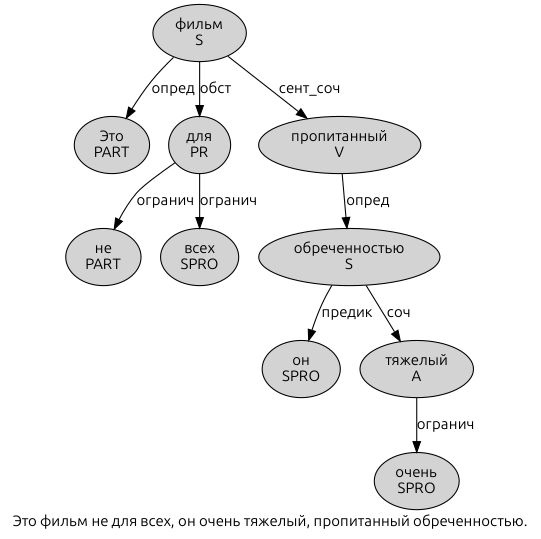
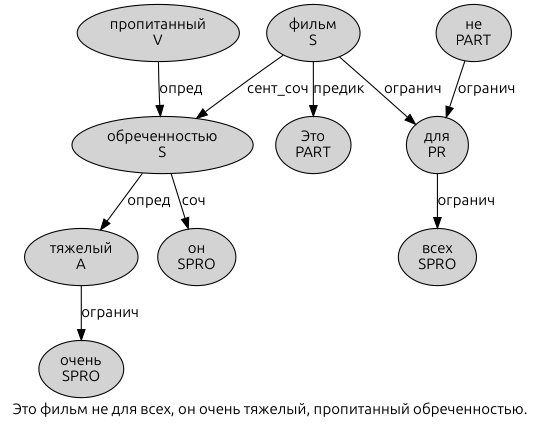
(263, 84) -> (244, 83)
(173, 89) -> (340, 89)
(216, 89) -> (413, 89)
(143, 187) -> (457, 84)
(348, 313) -> (194, 201)
(399, 313) -> (149, 201)
